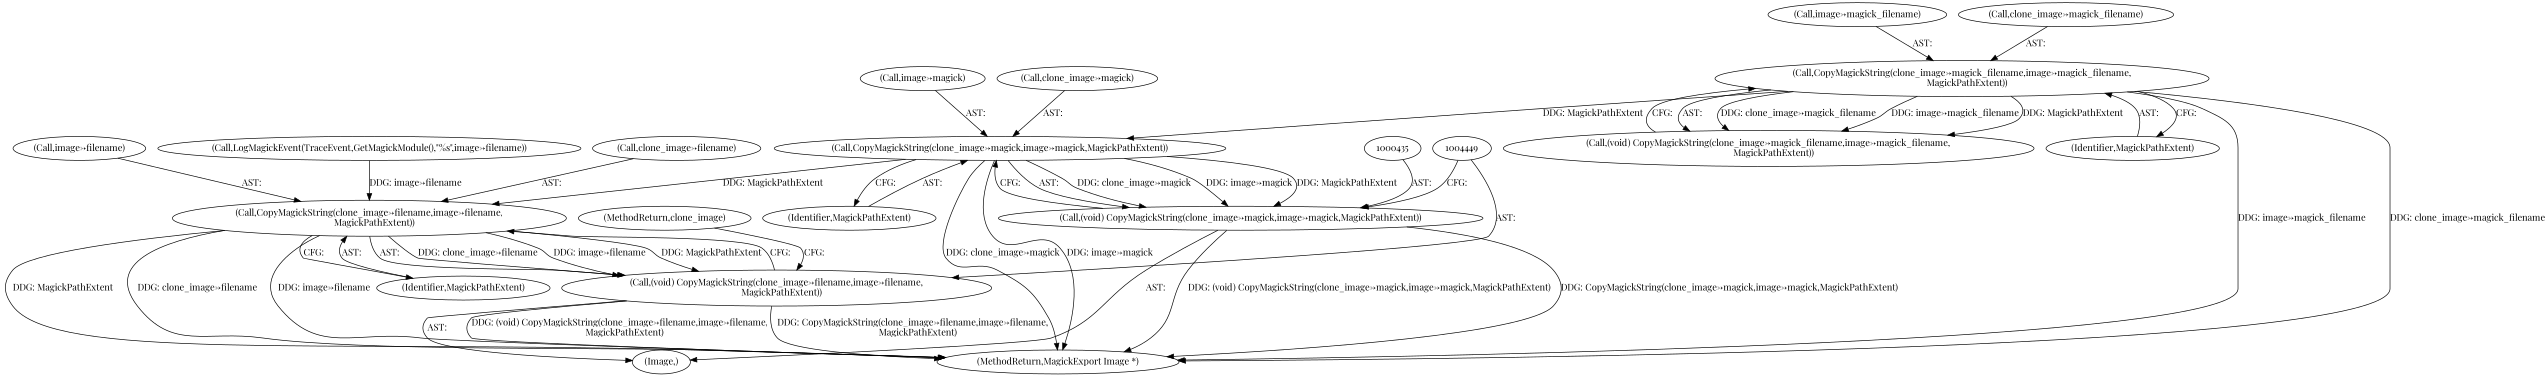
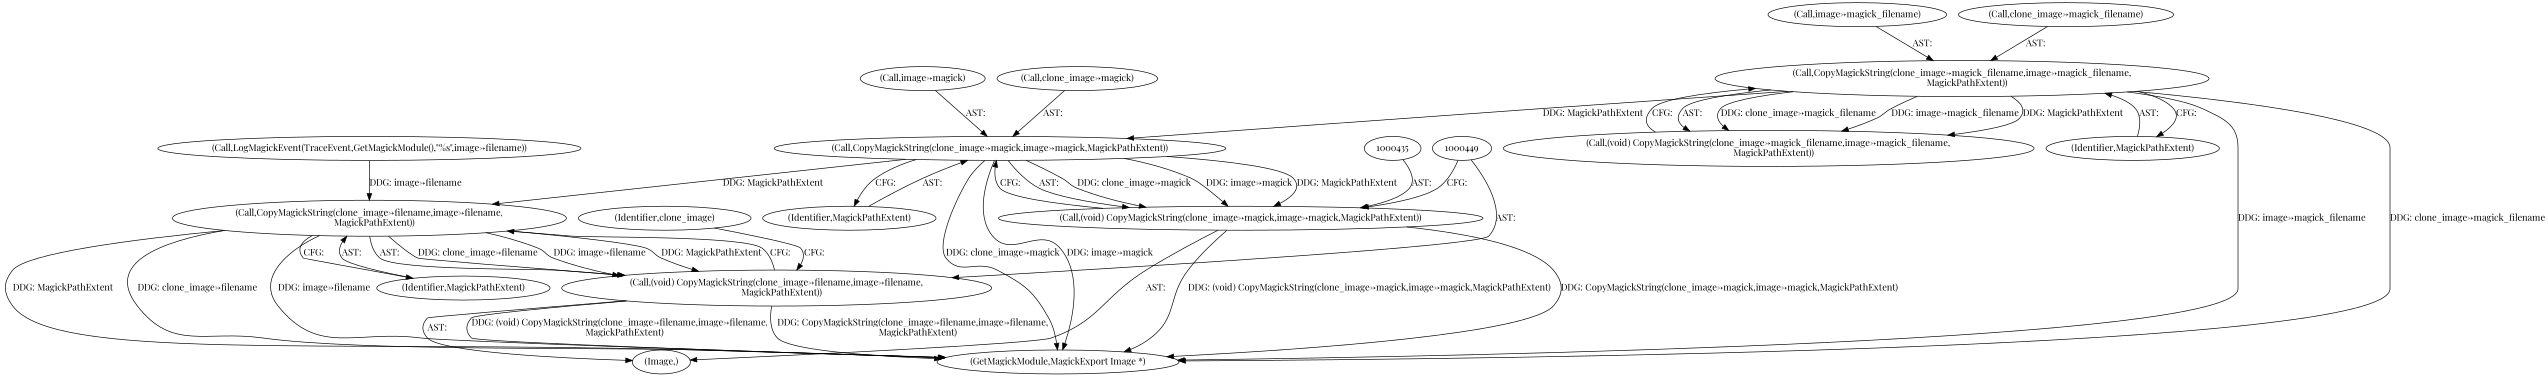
(79, 148) -> none
(677, 148) -> none
(1462, 148) -> (1462, 148)
(665, 218) -> (665, 218)
(1058, 362) -> (1058, 362)
